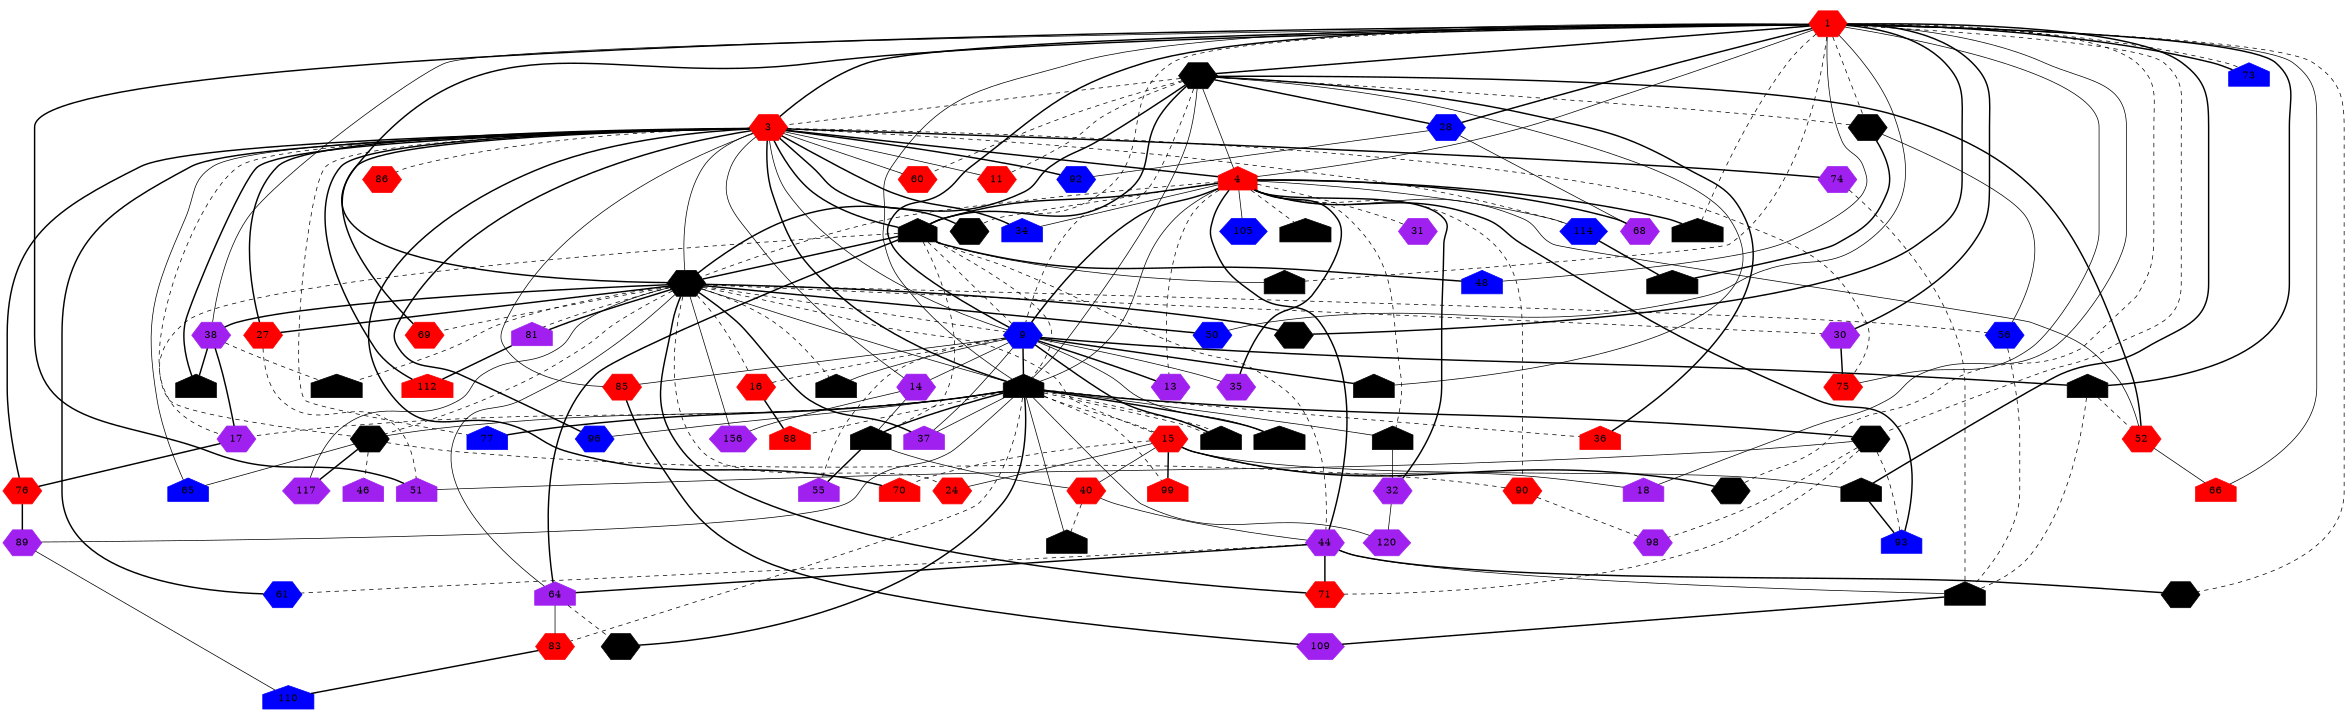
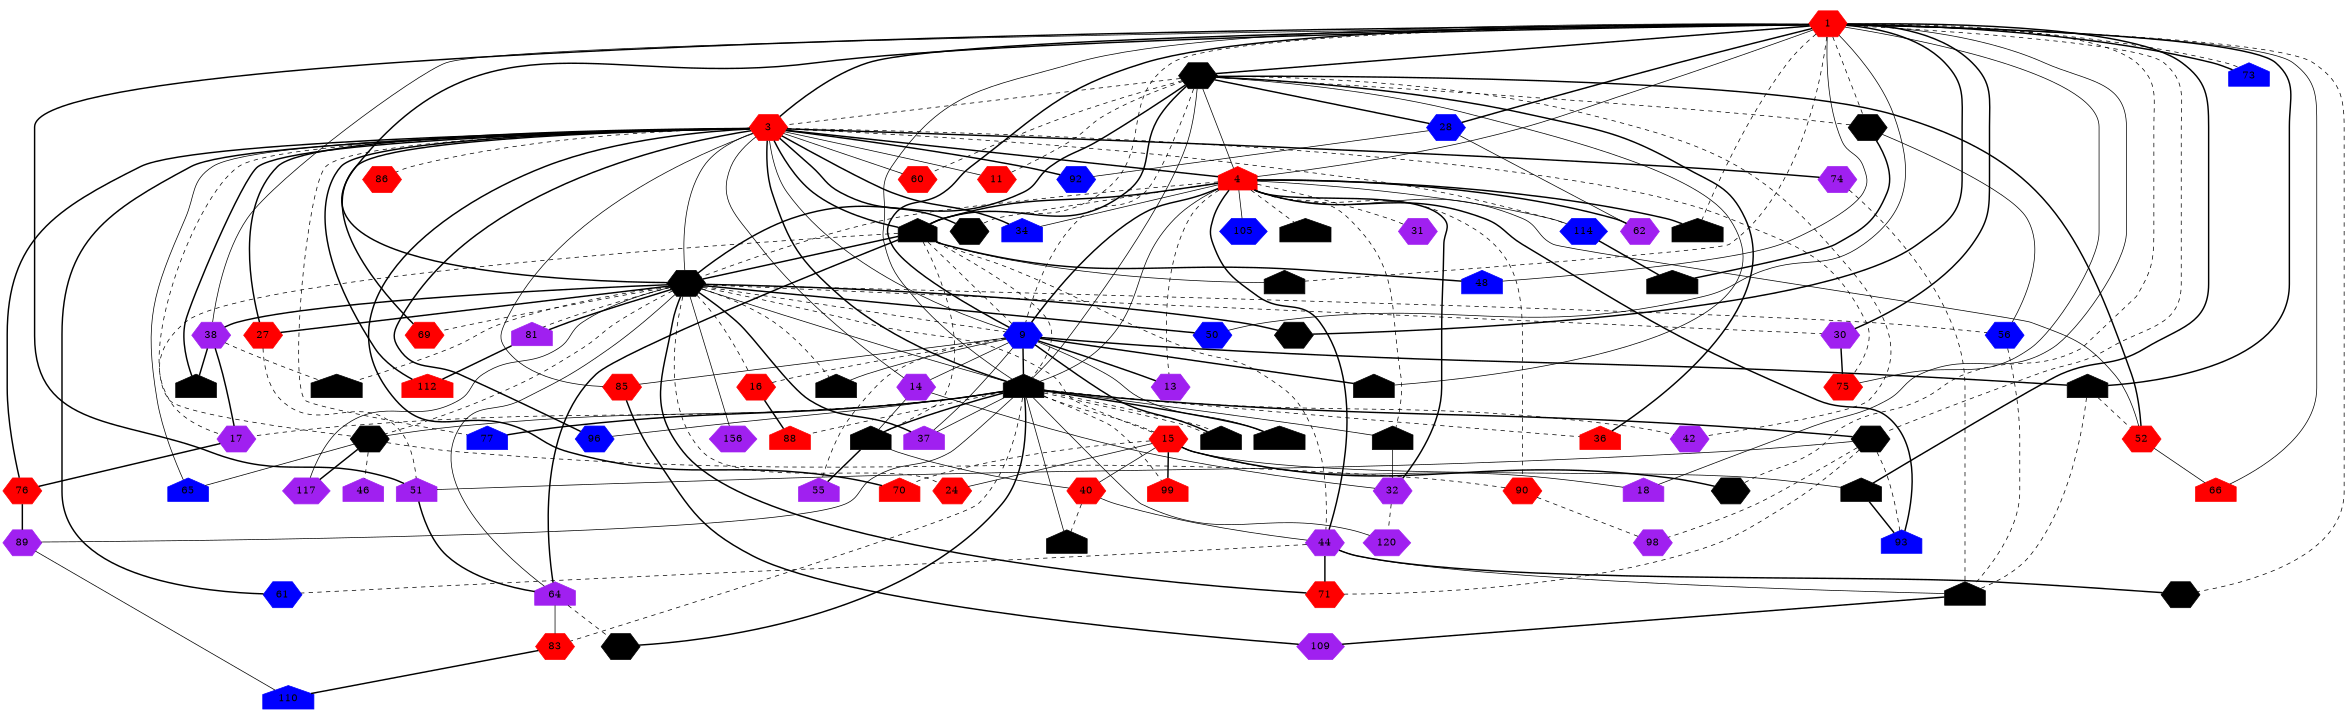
(1640, 231) -> (1640, 231)
(1236, 387) -> none
(851, 403) -> (1161, 456)
none -> (1690, 439)
(1390, 517) -> (1390, 517)
(941, 569) -> (461, 566)
